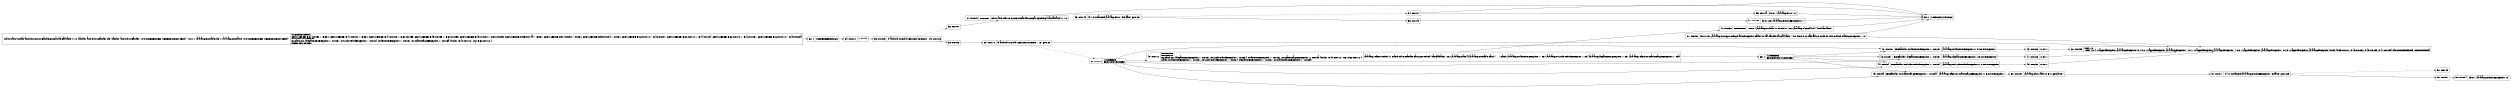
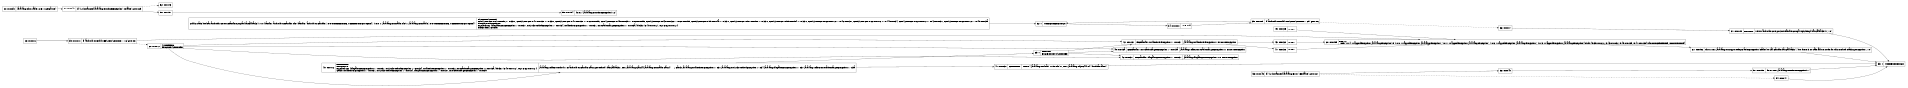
(1776, 13) -> none
(1942, 17) -> (1894, 64)
(2033, 40) -> (1645, 46)
(942, 42) -> (1159, 22)
(2089, 48) -> (1343, 41)
(1773, 56) -> (1046, 52)
(2011, 57) -> (1249, 46)
(1114, 62) -> (172, 47)
(1938, 65) -> none
(2007, 74) -> none
